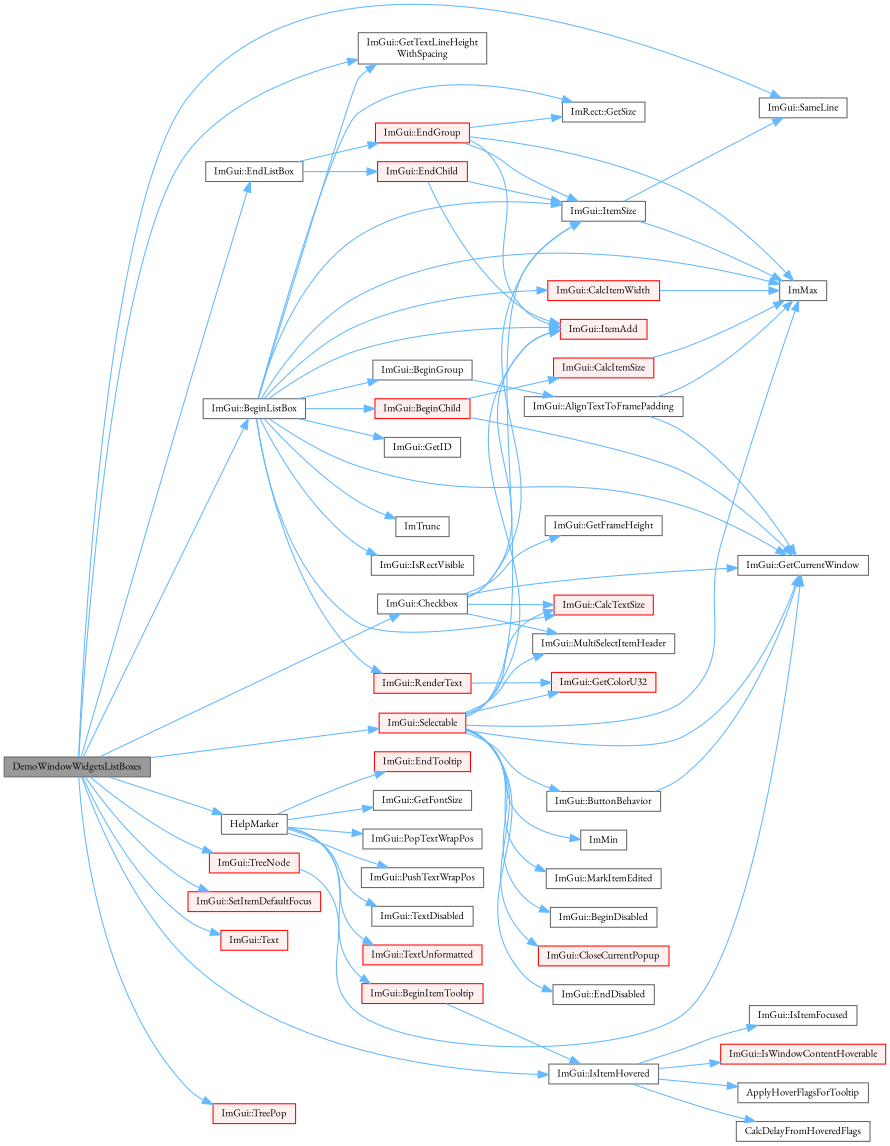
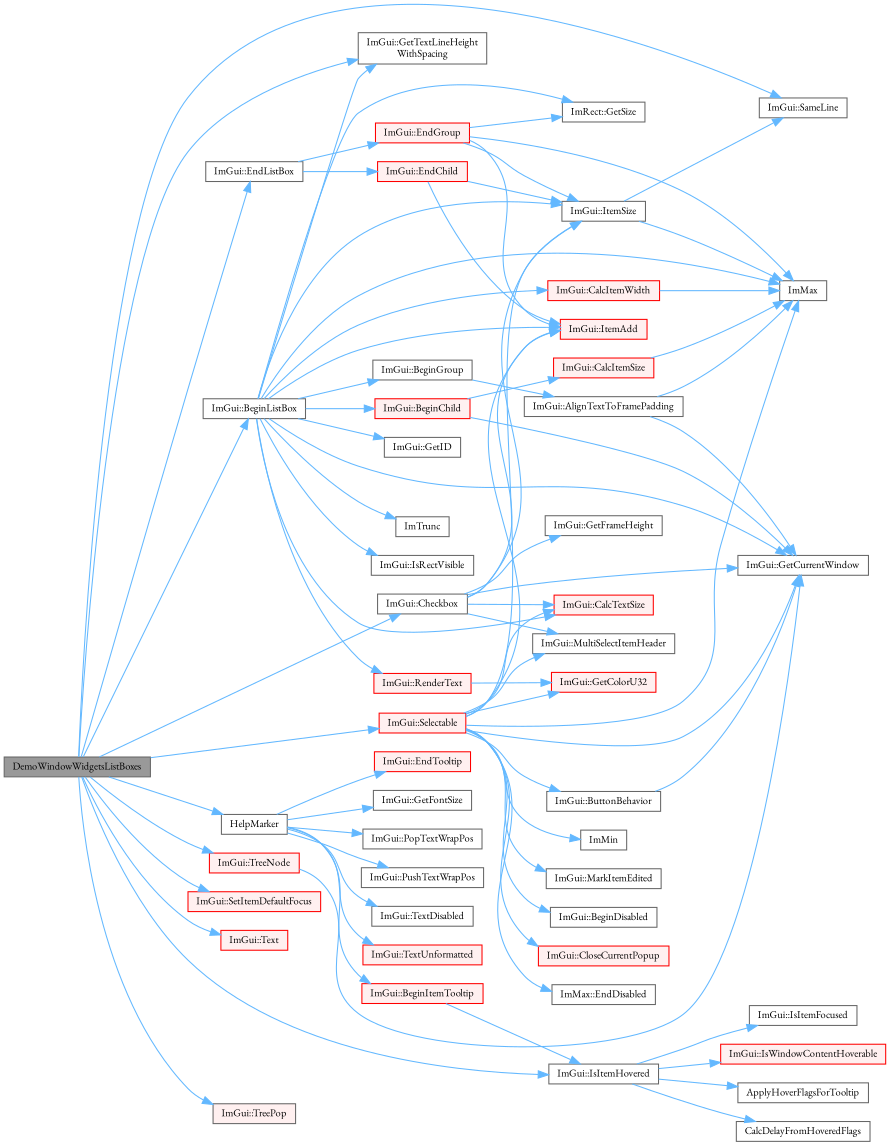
(604, 995) -> (604, 995)
(254, 1114) -> (254, 1114)
